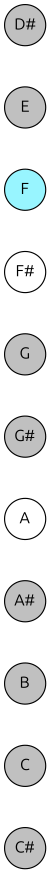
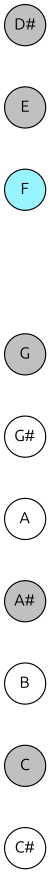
(25, 272) -> none
(25, 437) -> (25, 437)
(25, 684) -> (25, 684)
(25, 848) -> (25, 848)
